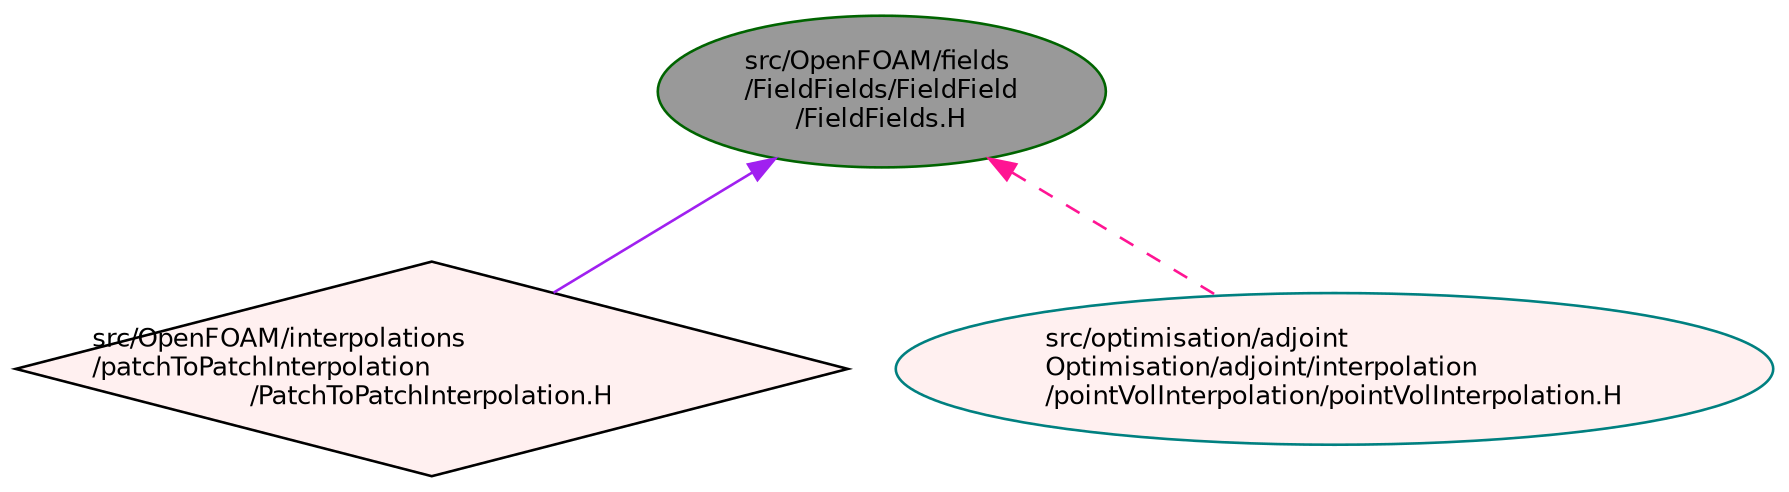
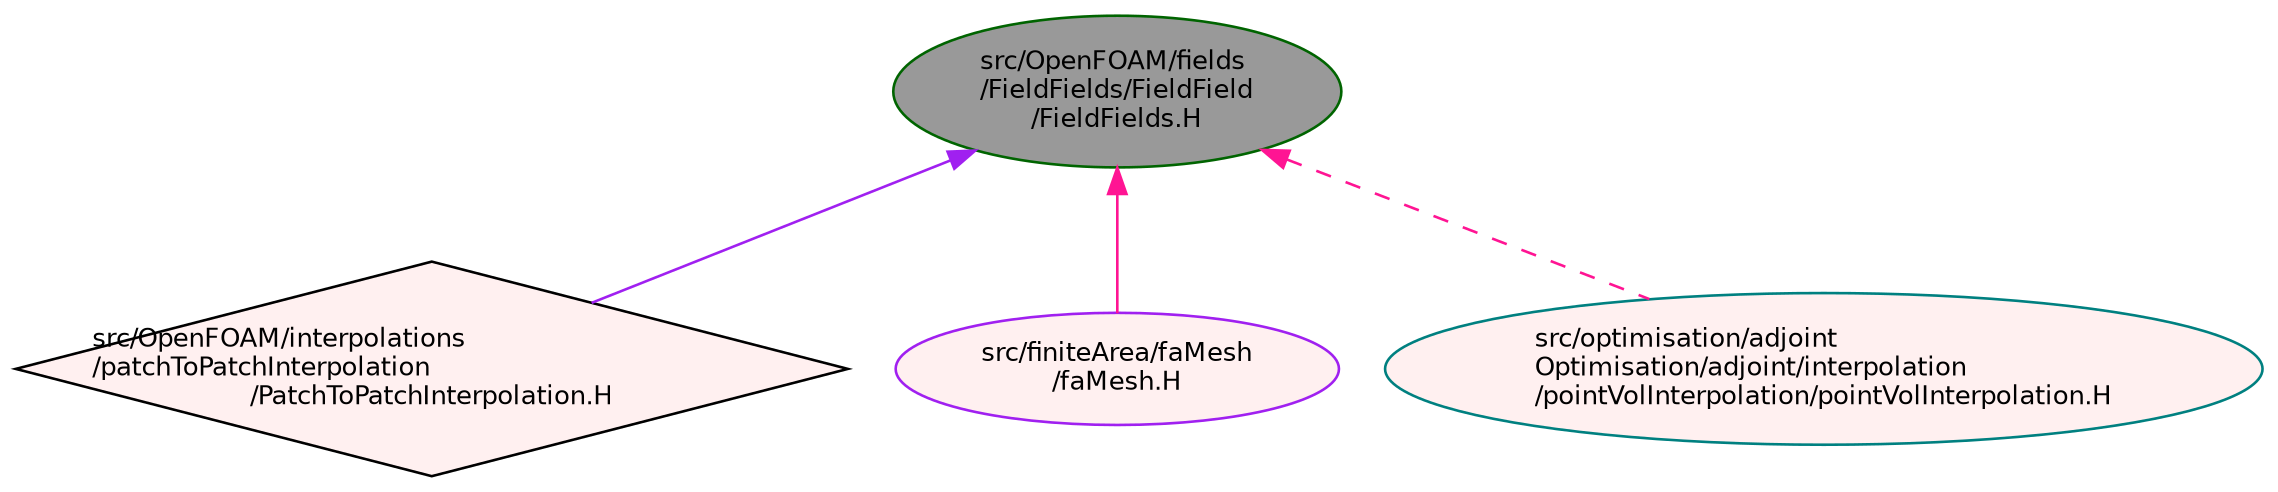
none -> (1117, 369)
